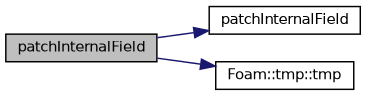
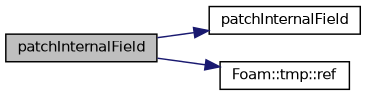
(285, 76) -> (285, 76)
